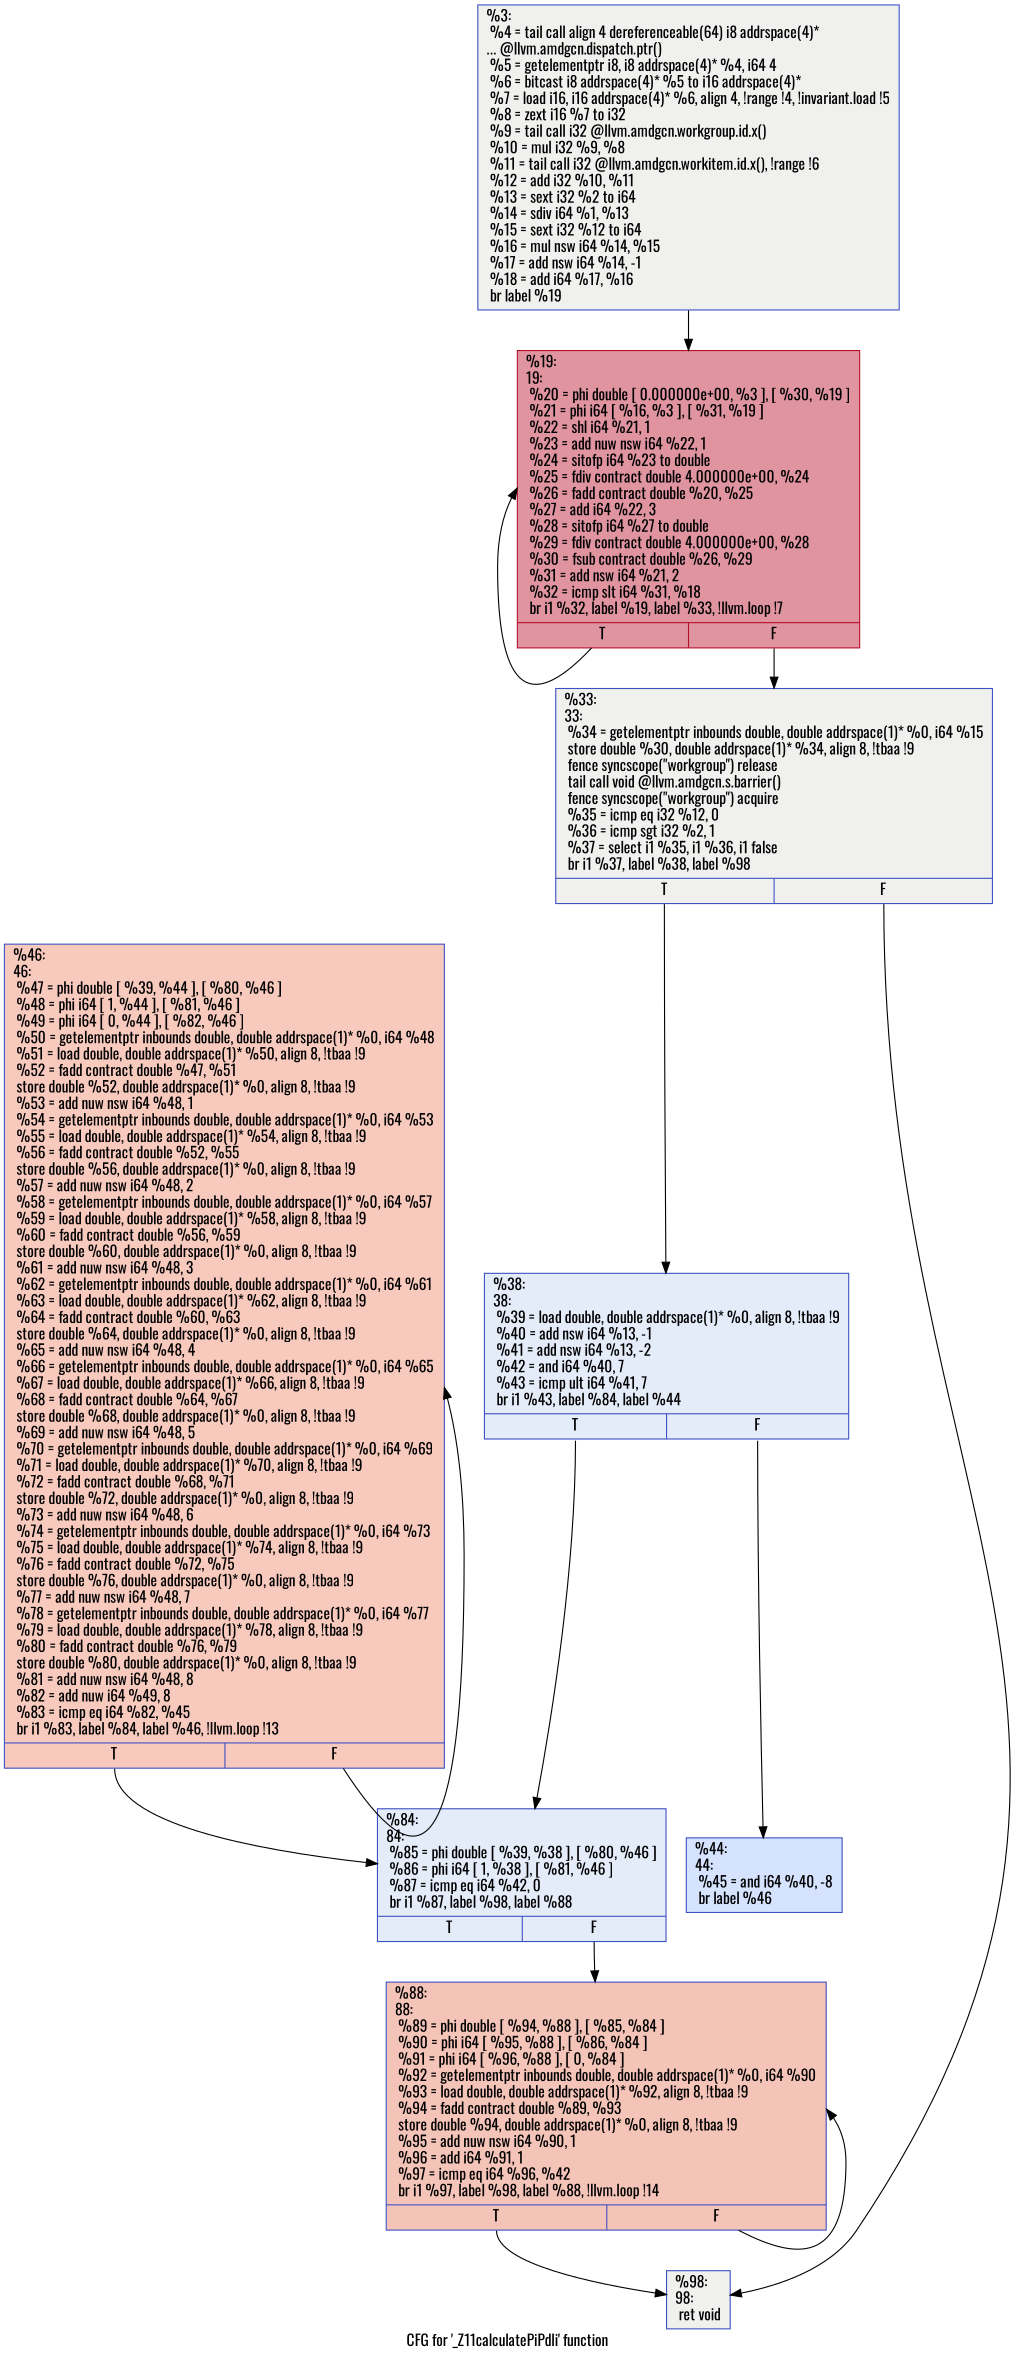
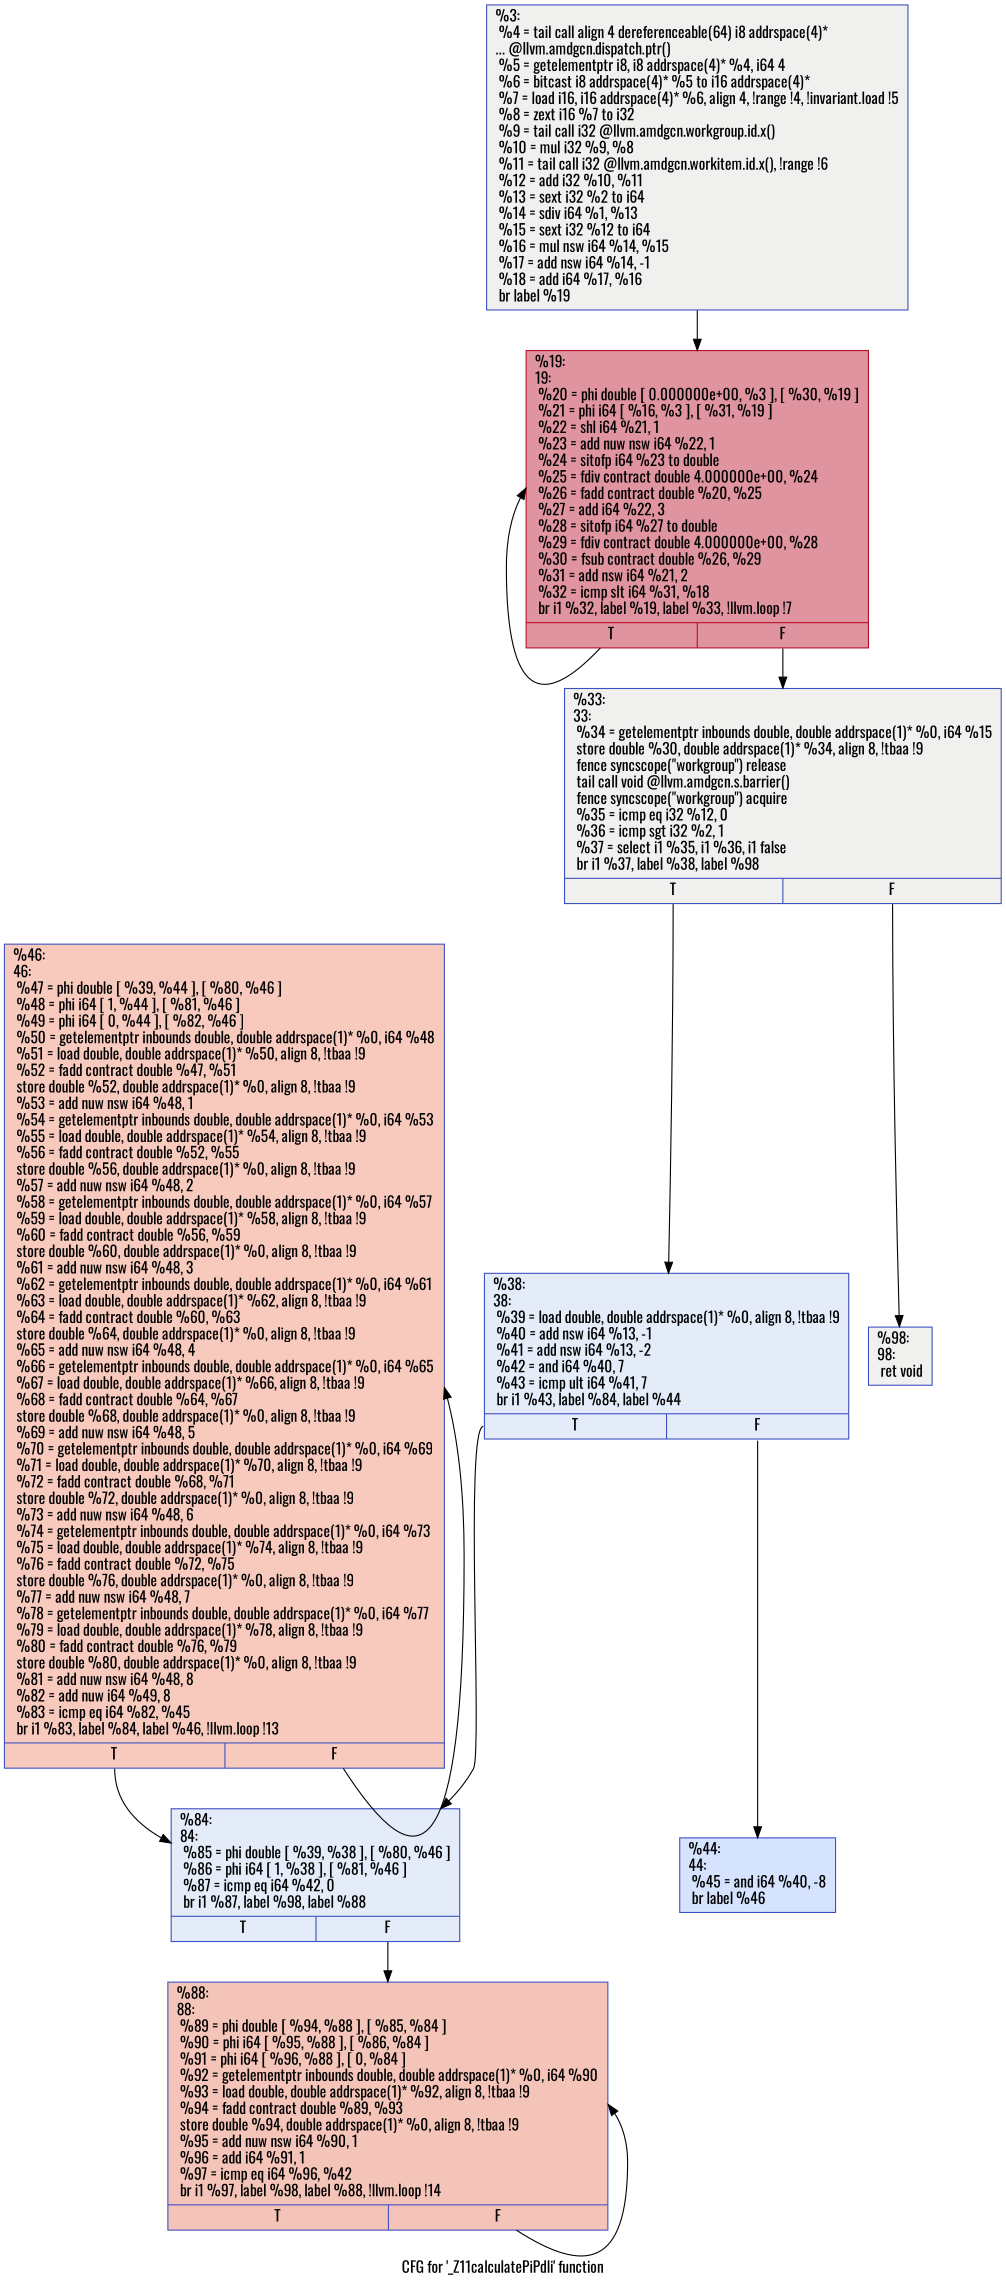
(569, 2275) -> none
